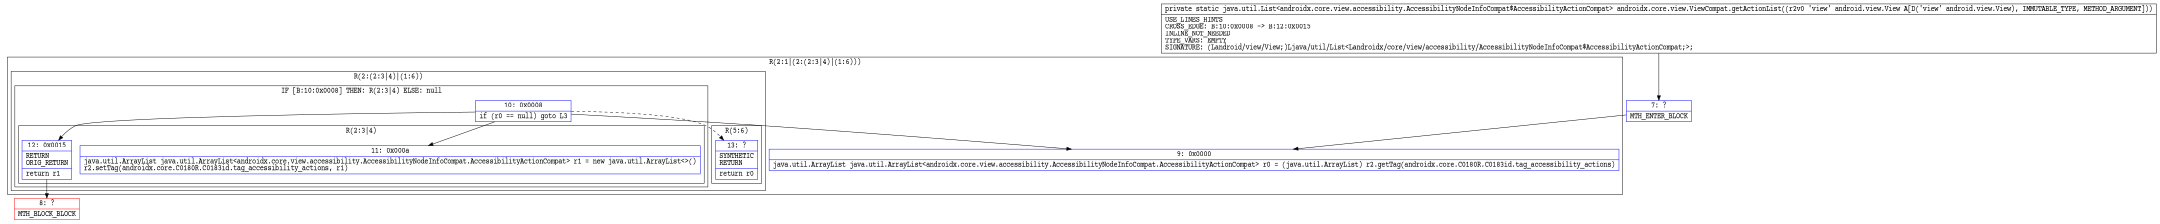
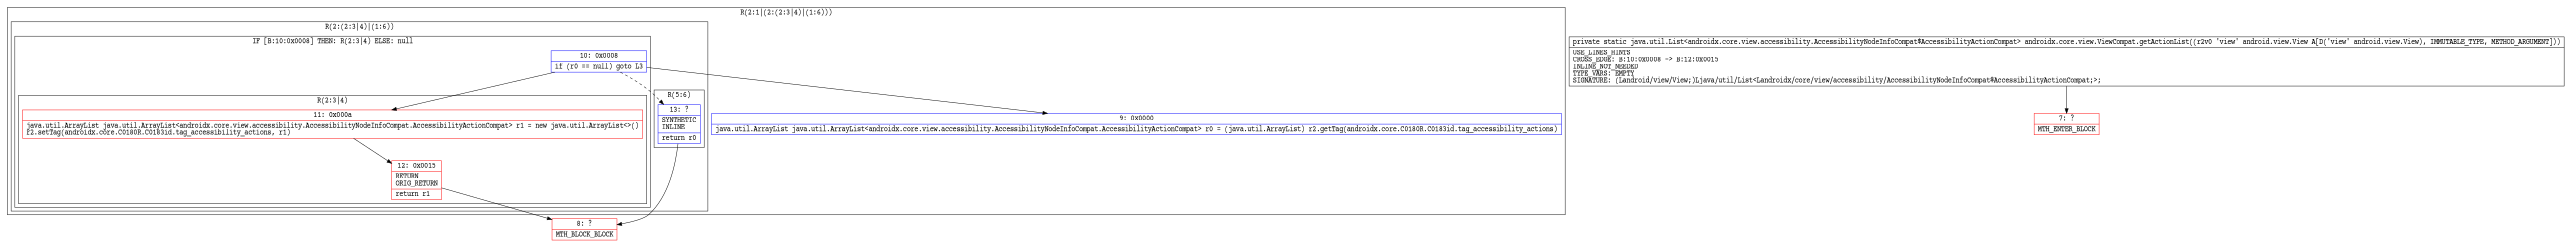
(1659, 111) -> (2067, 124)
(266, 116) -> (371, 150)
(1462, 132) -> none
(47, 160) -> (417, 180)
(390, 160) -> (333, 124)
(731, 163) -> (673, 127)
none -> (663, 195)
